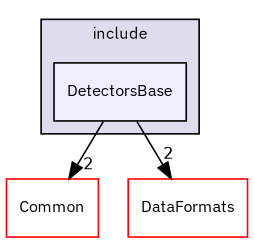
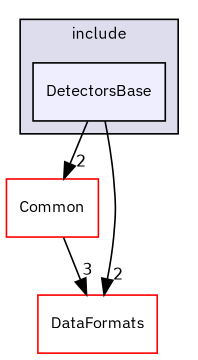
none -> (72, 259)
